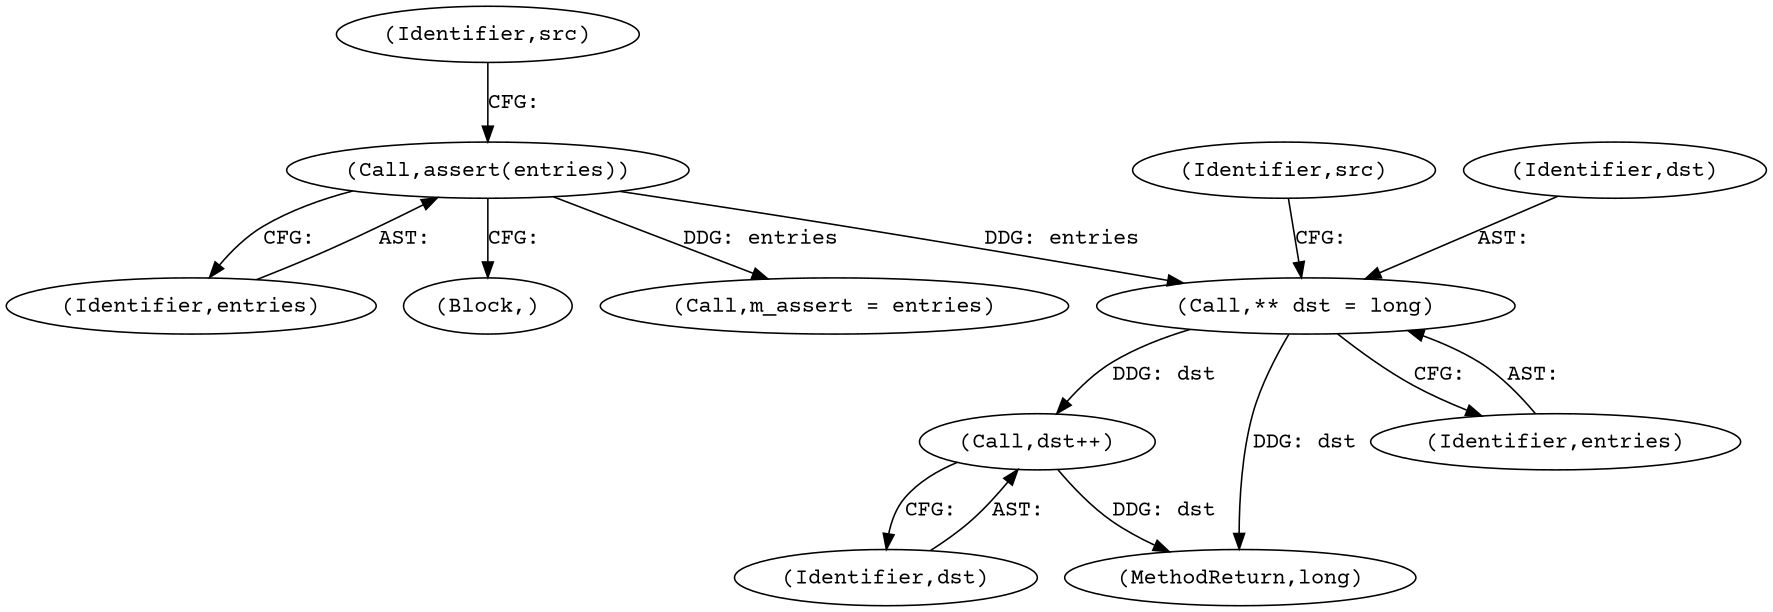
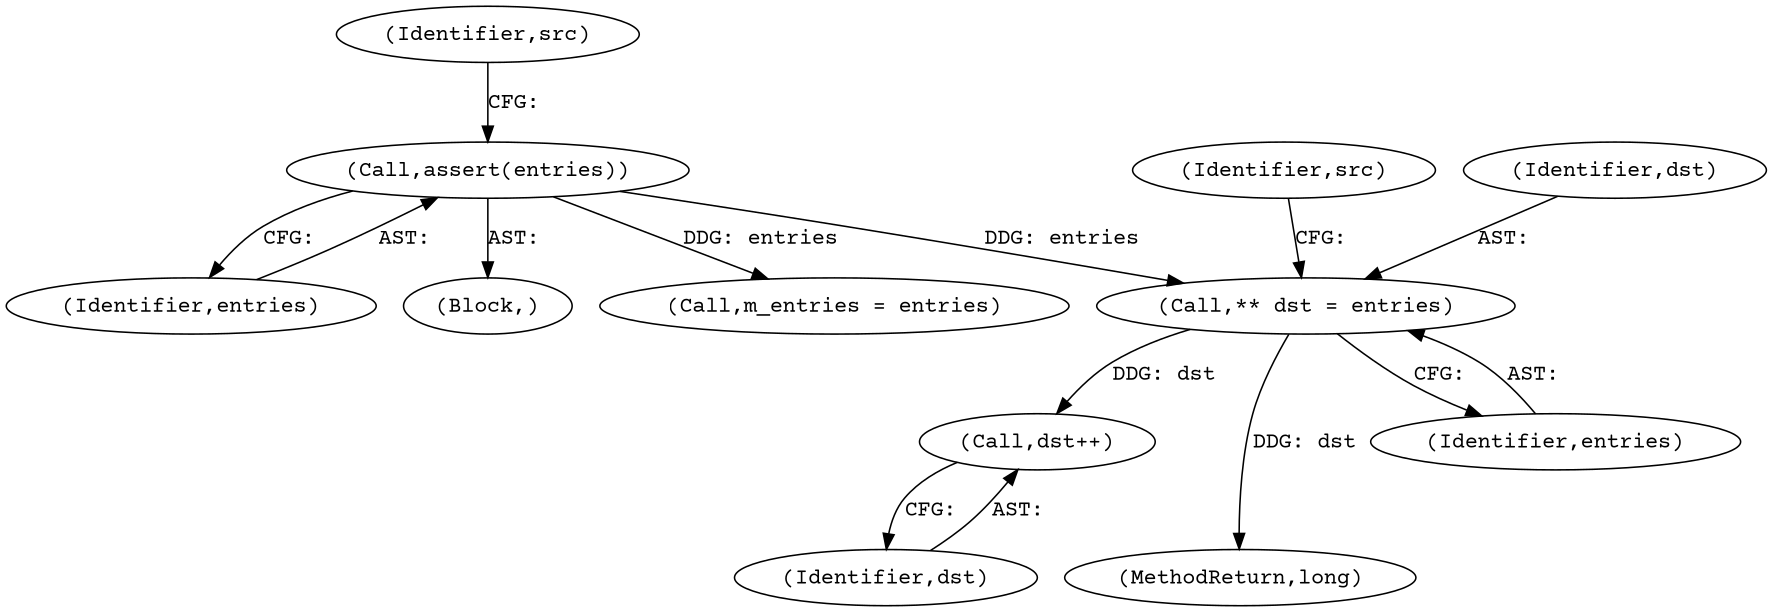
(521, 238) -> (521, 238)
(834, 306) -> (834, 306)
(1306, 306) -> (1306, 306)
(1102, 513) -> none
